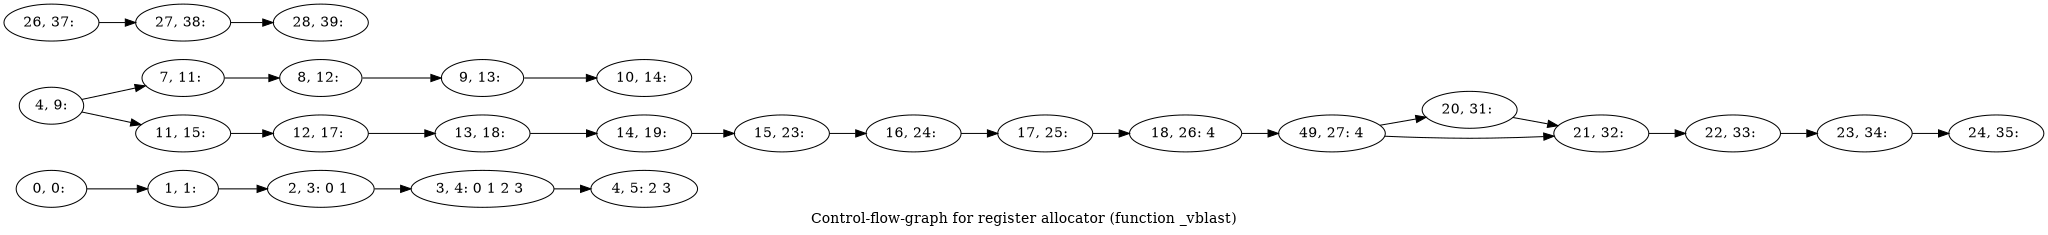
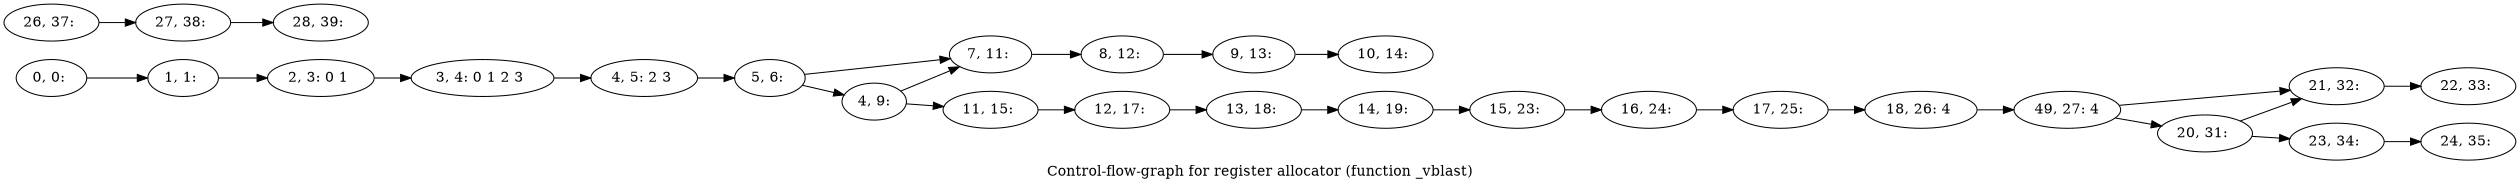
none -> (770, 78)
(1794, 133) -> (2266, 137)
